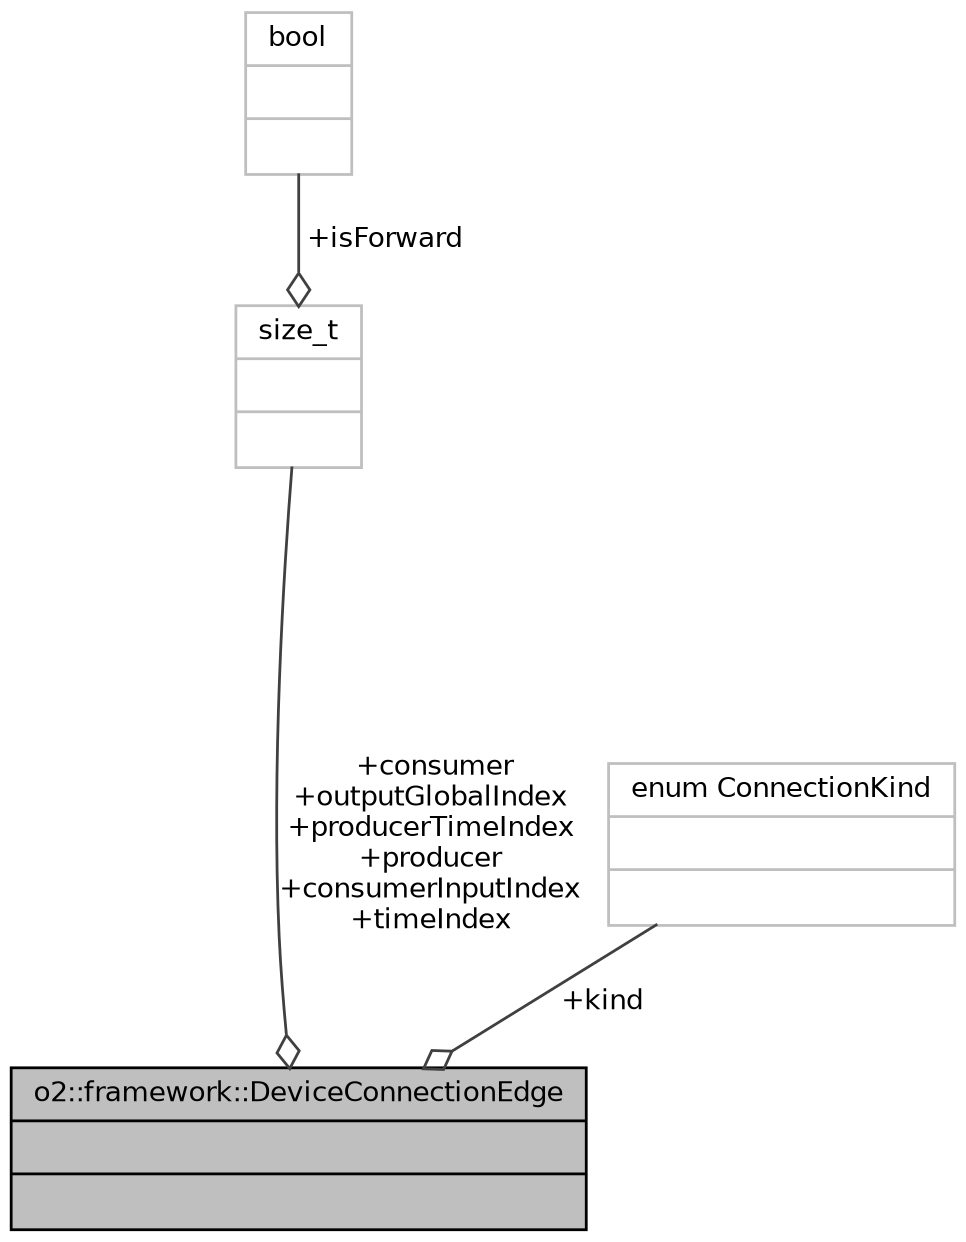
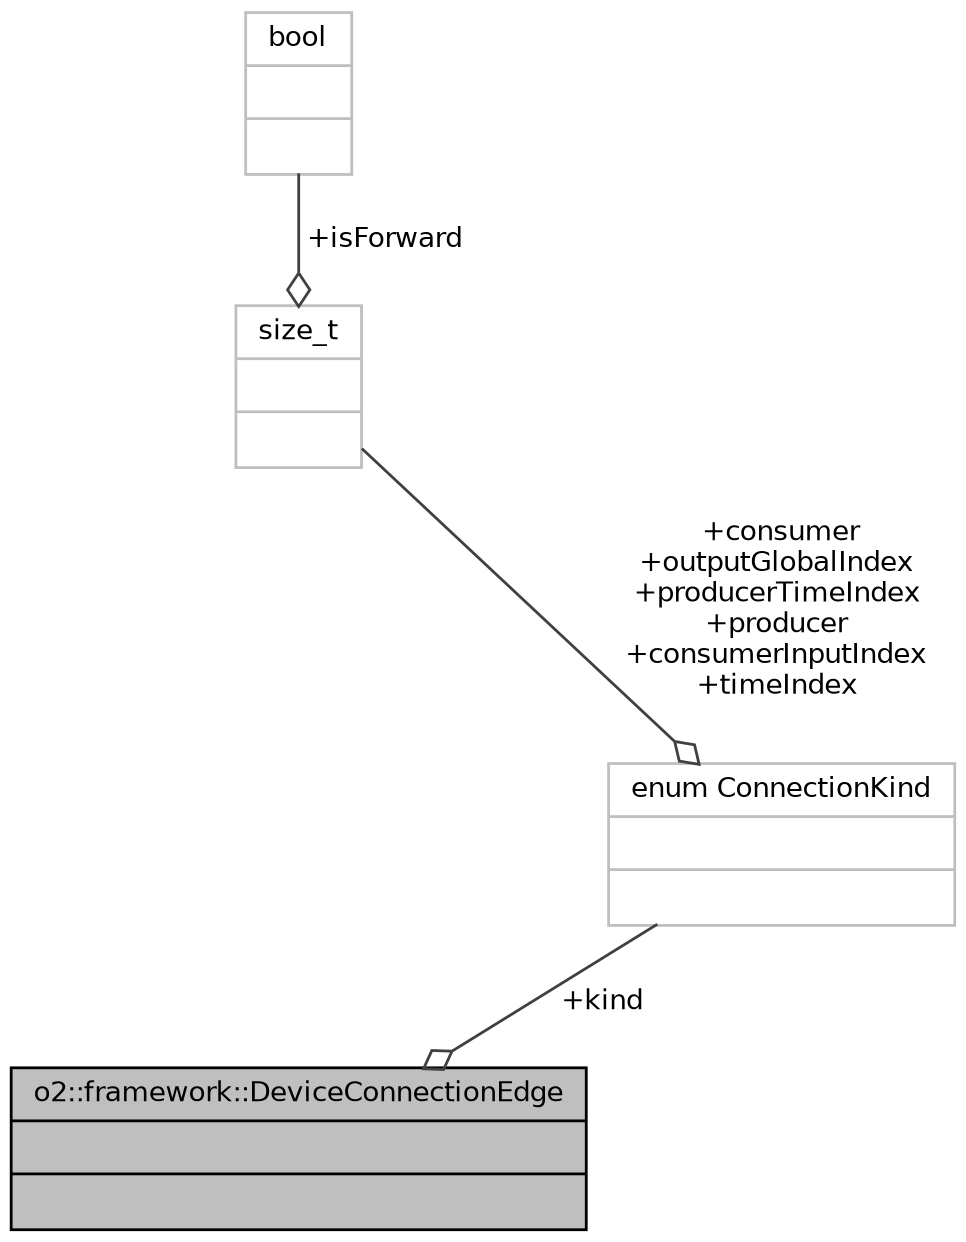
(277, 750) -> (518, 595)
